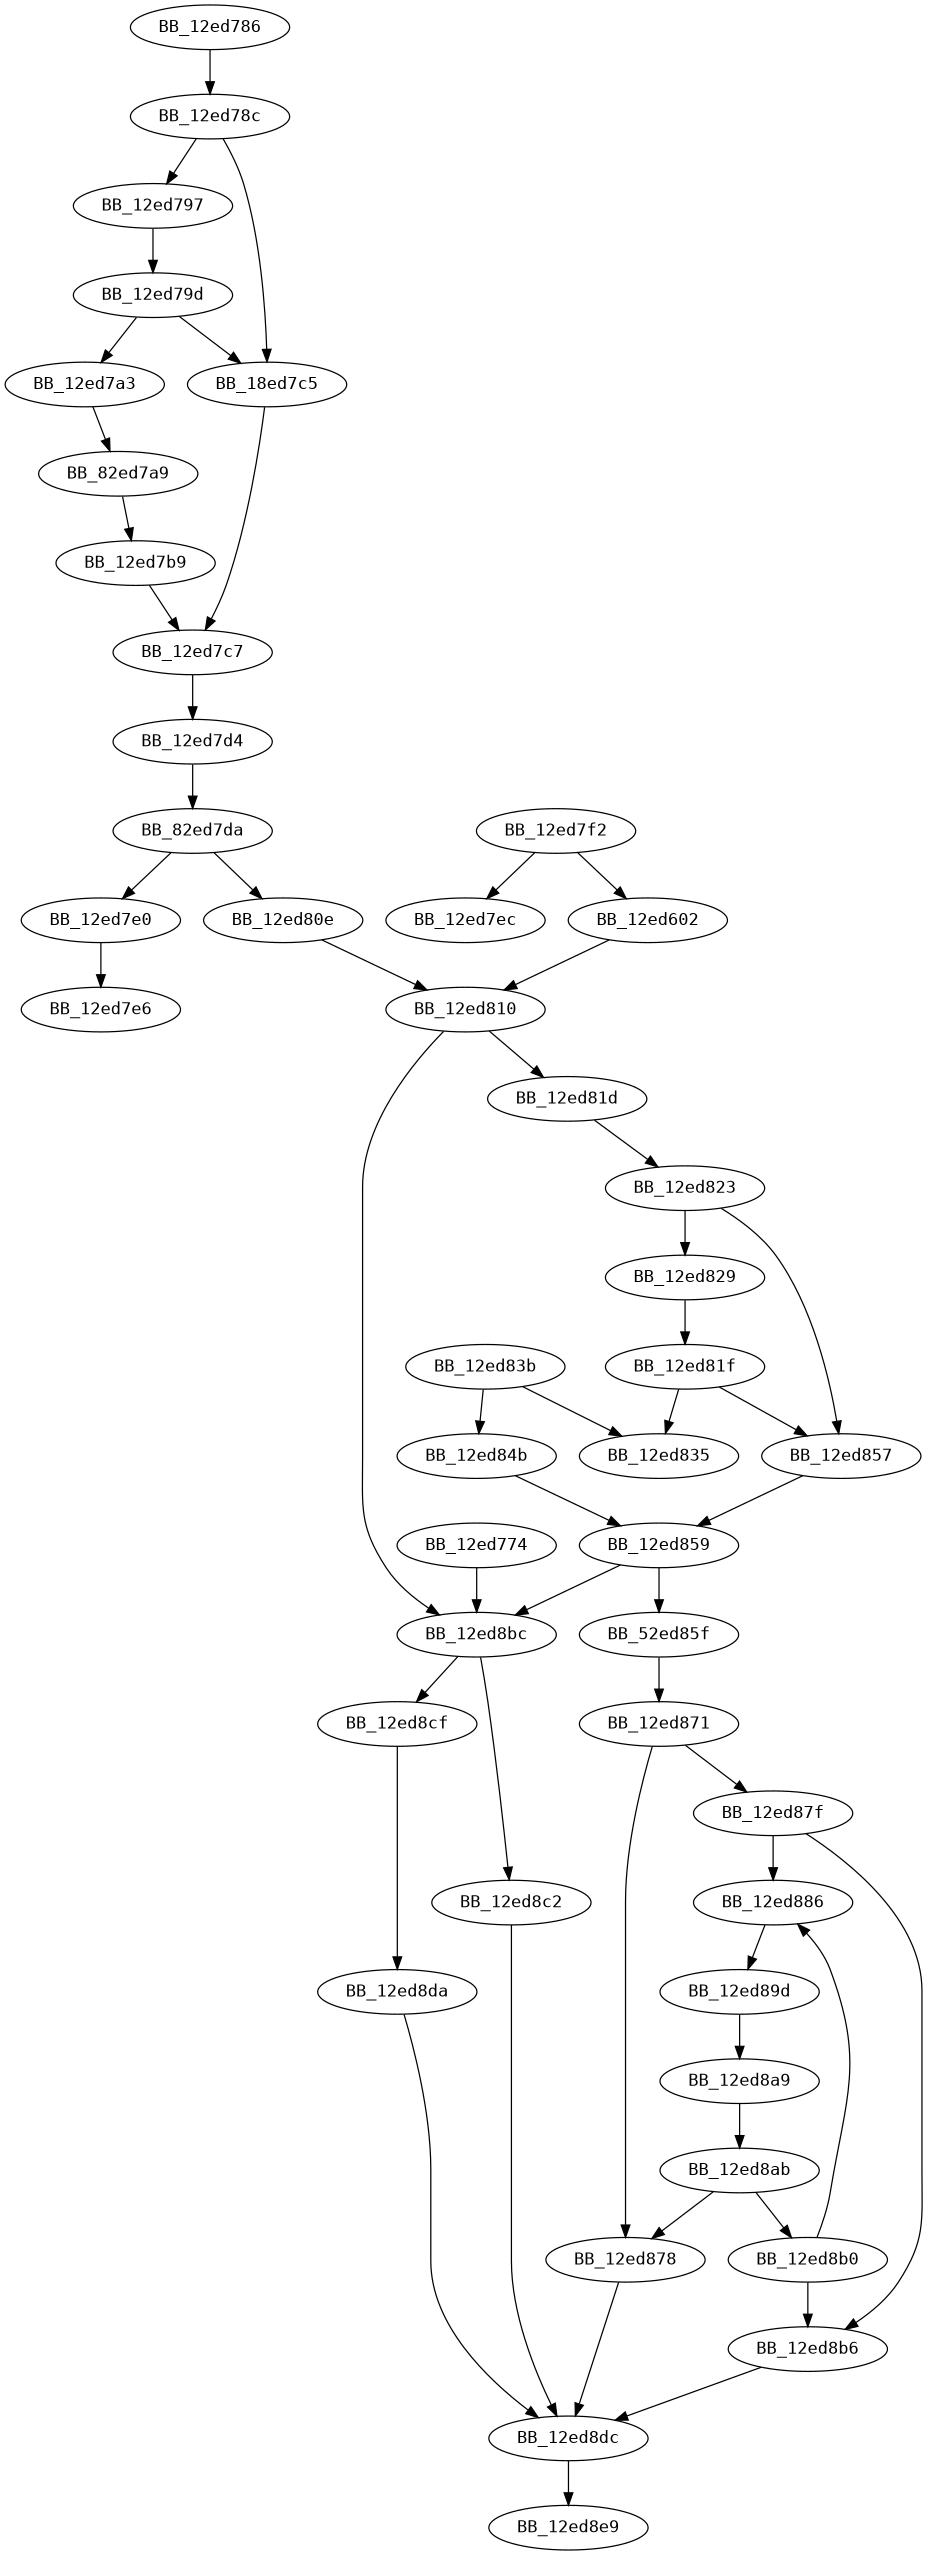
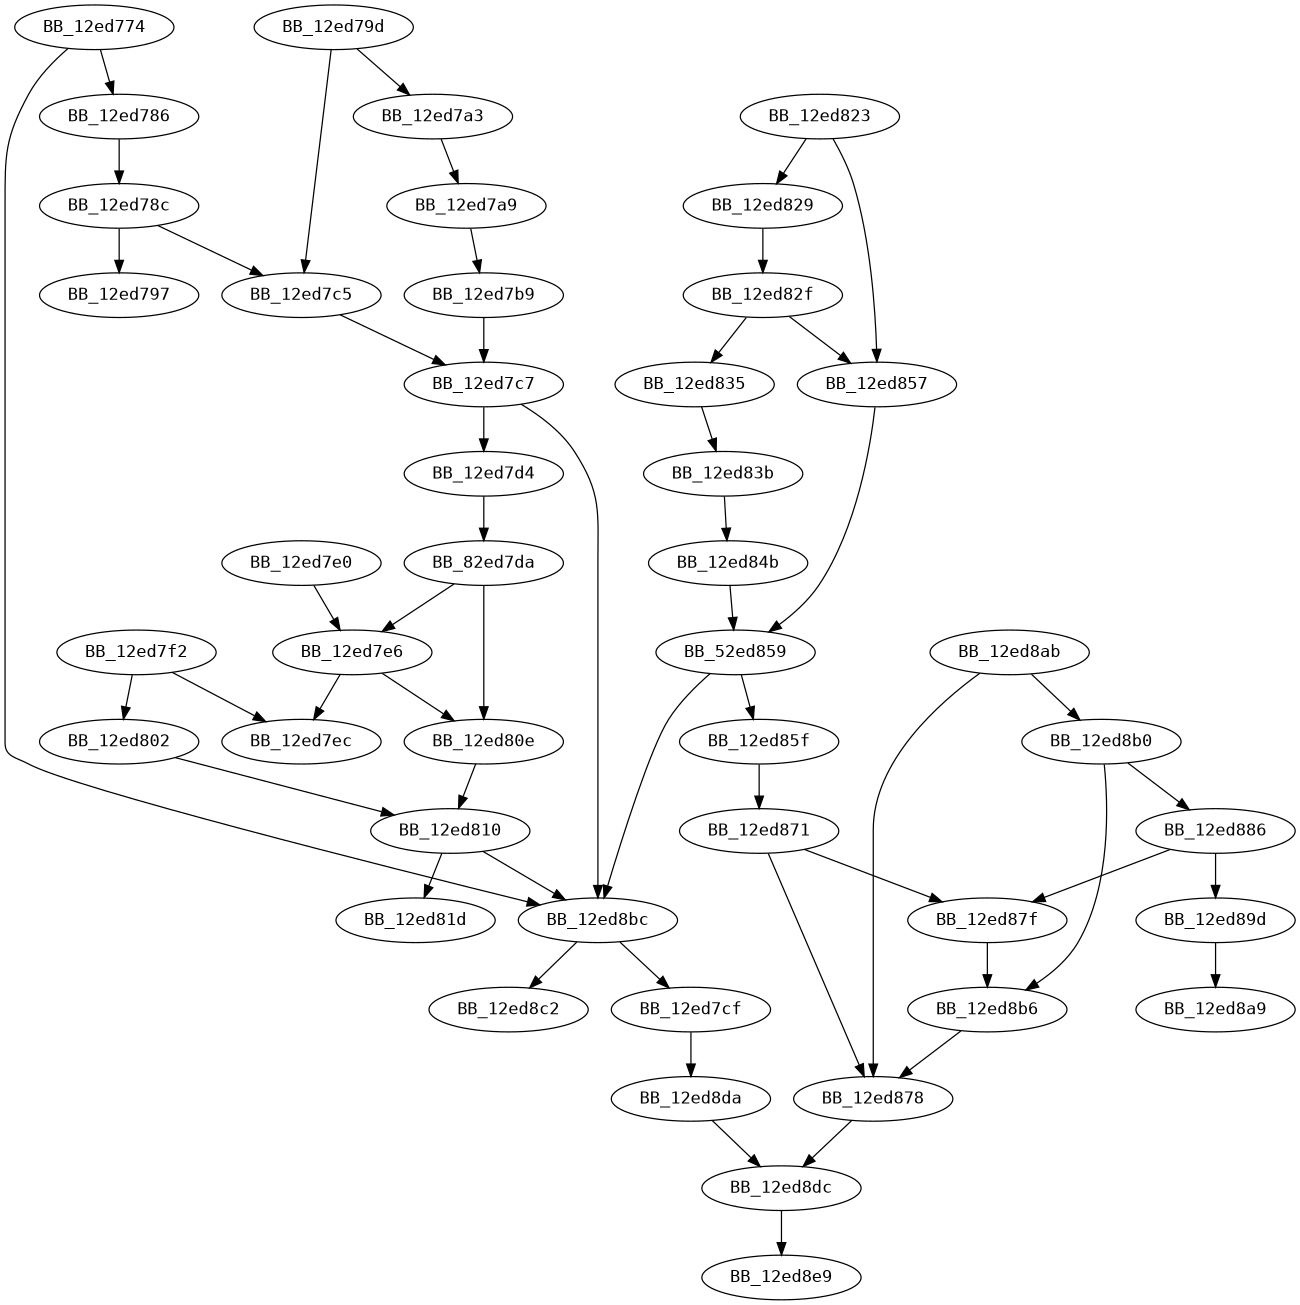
none -> (105, 66)
(153, 244) -> none
(267, 384) -> (301, 295)
(118, 474) -> (466, 206)
none -> (598, 630)
none -> (330, 692)
none -> (413, 694)
(151, 871) -> (423, 604)
(648, 920) -> (119, 742)
(621, 1140) -> none
(685, 1367) -> (763, 295)
(567, 1409) -> (707, 423)
(659, 1545) -> (736, 652)
(659, 1635) -> (759, 742)
(397, 1724) -> (691, 1010)
(773, 1852) -> (1110, 872)
(740, 2120) -> none
(511, 2168) -> none
(694, 2392) -> (935, 1050)
